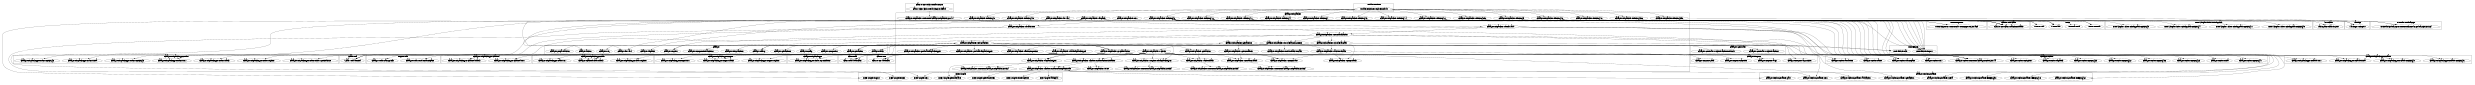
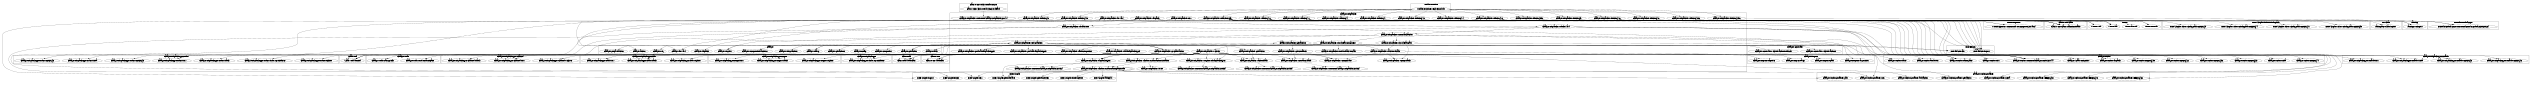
(1162, 18) -> (1217, 18)
(403, 57) -> (403, 57)
none -> (556, 61)
(591, 61) -> (642, 61)
(2021, 61) -> (2078, 61)
